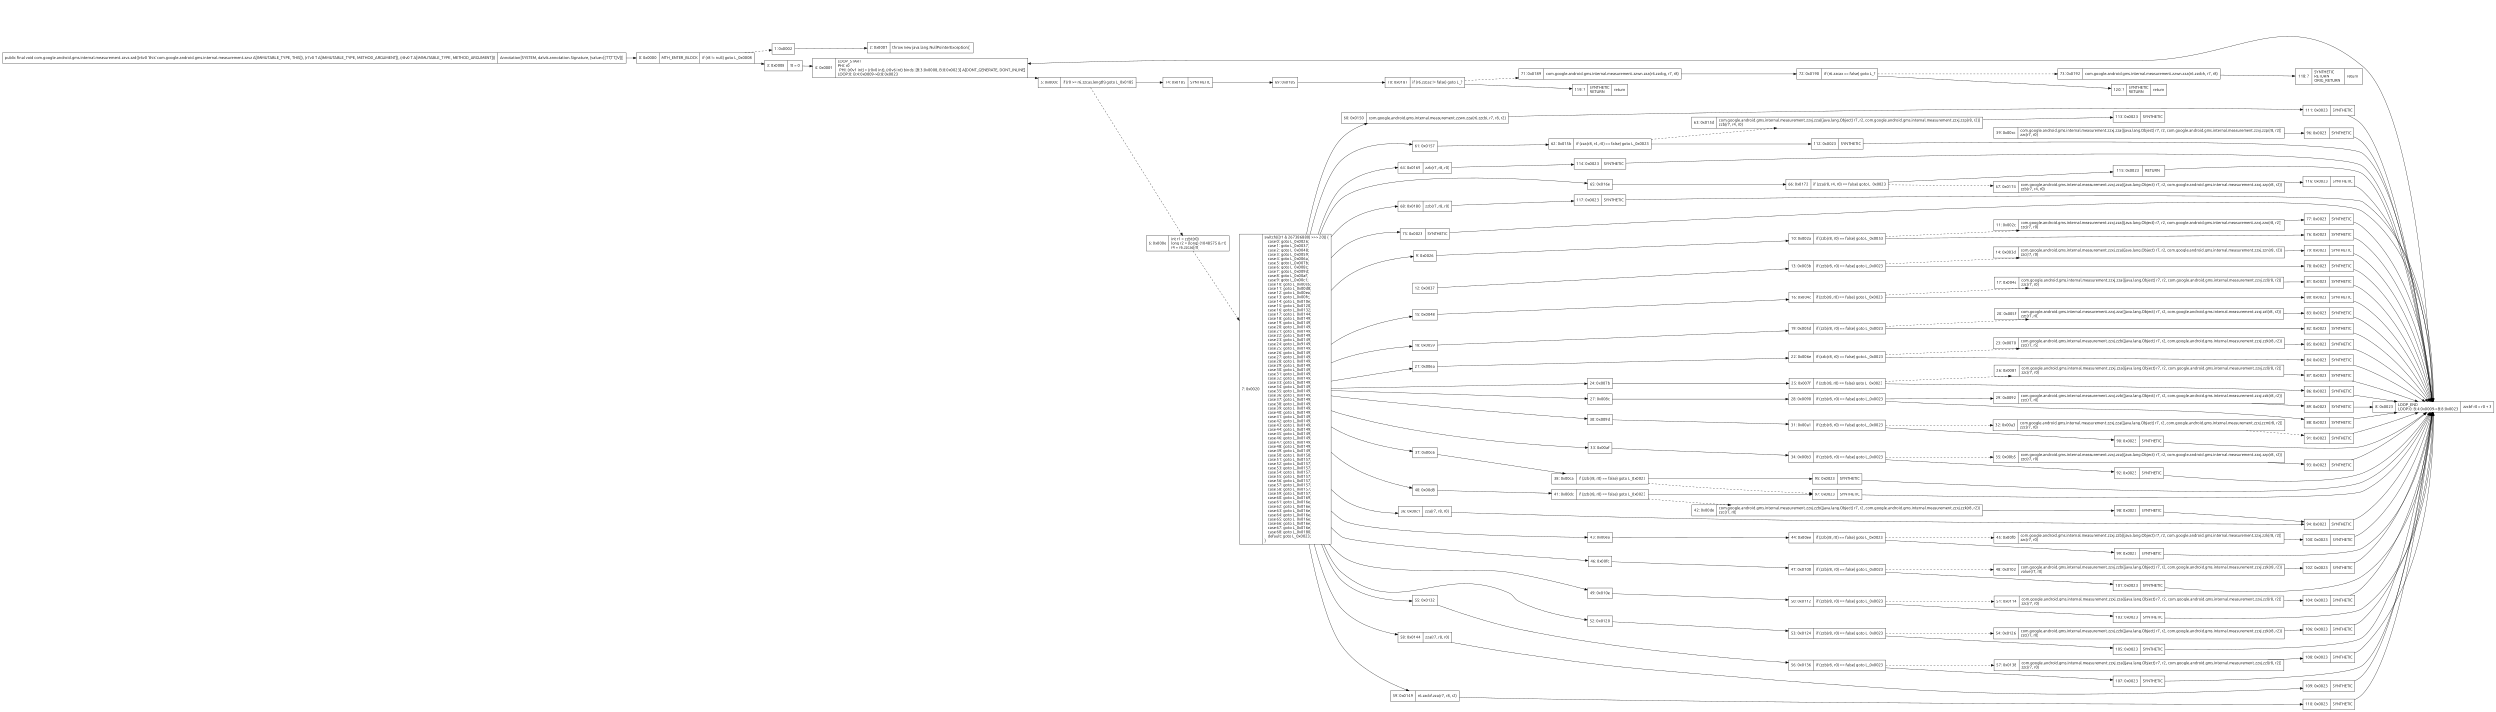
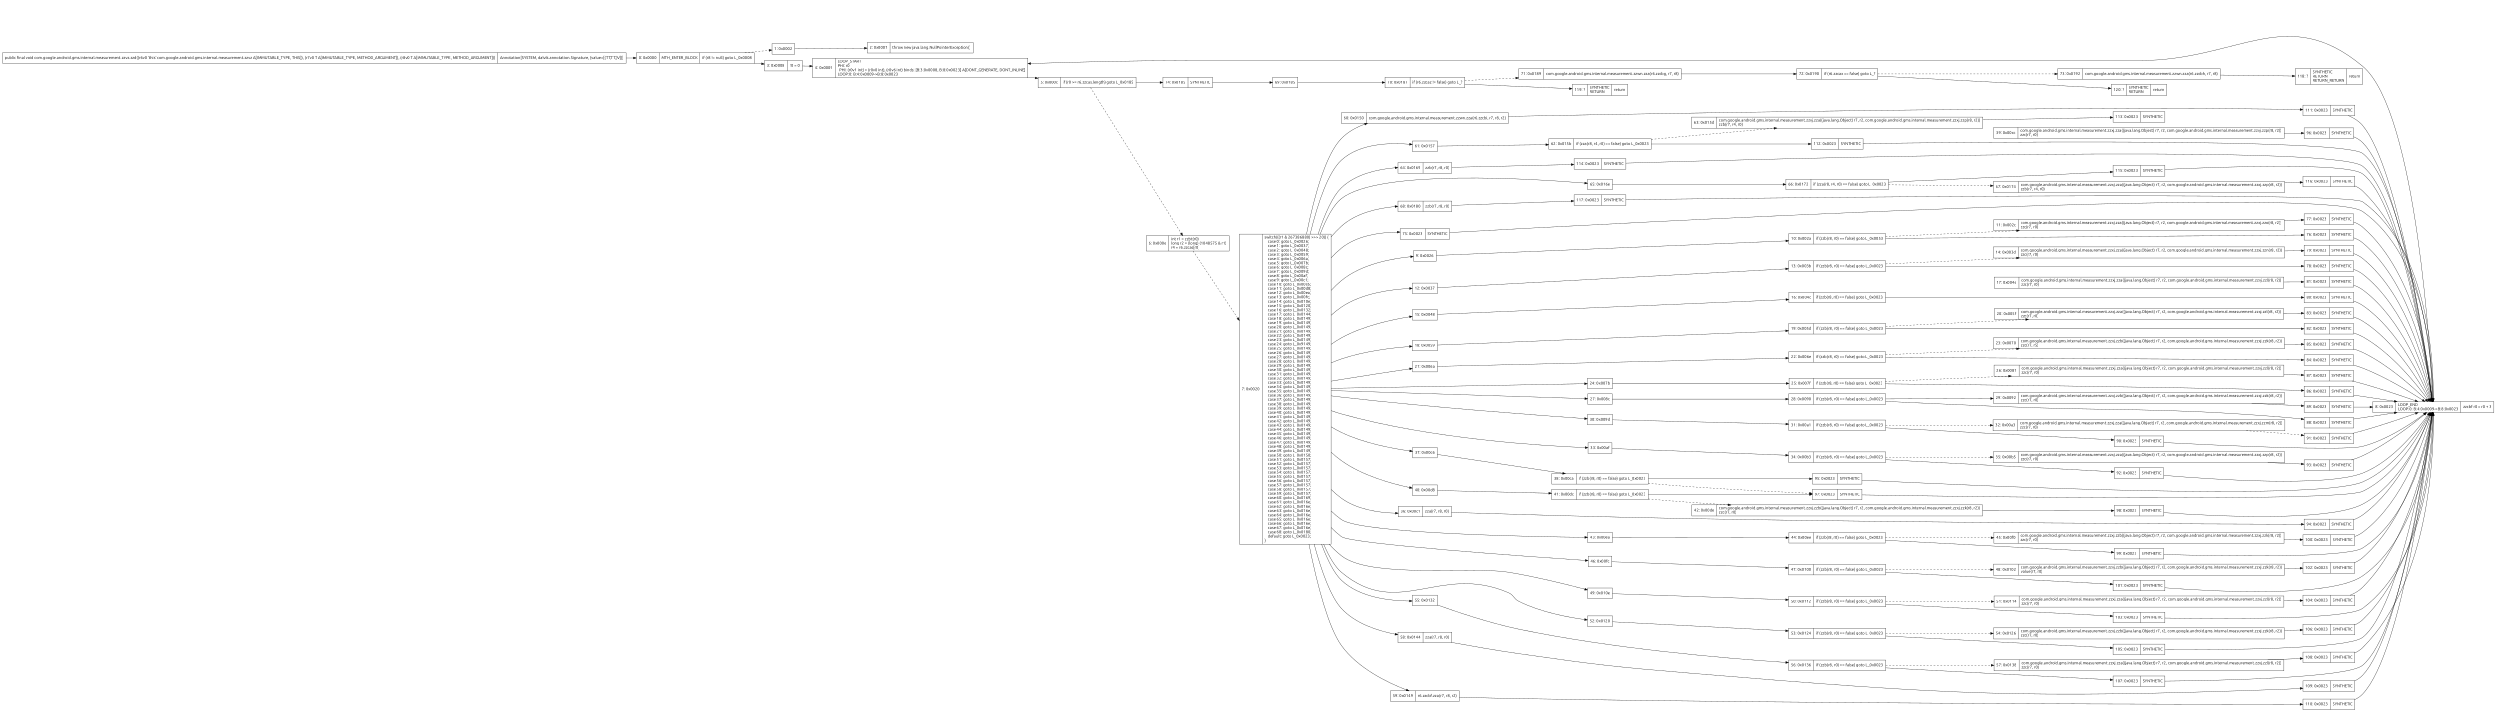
(2327, 81) -> (2328, 81)
(2152, 171) -> (2153, 171)
(1956, 292) -> none
none -> (1368, 295)
(2233, 516) -> (2321, 514)
